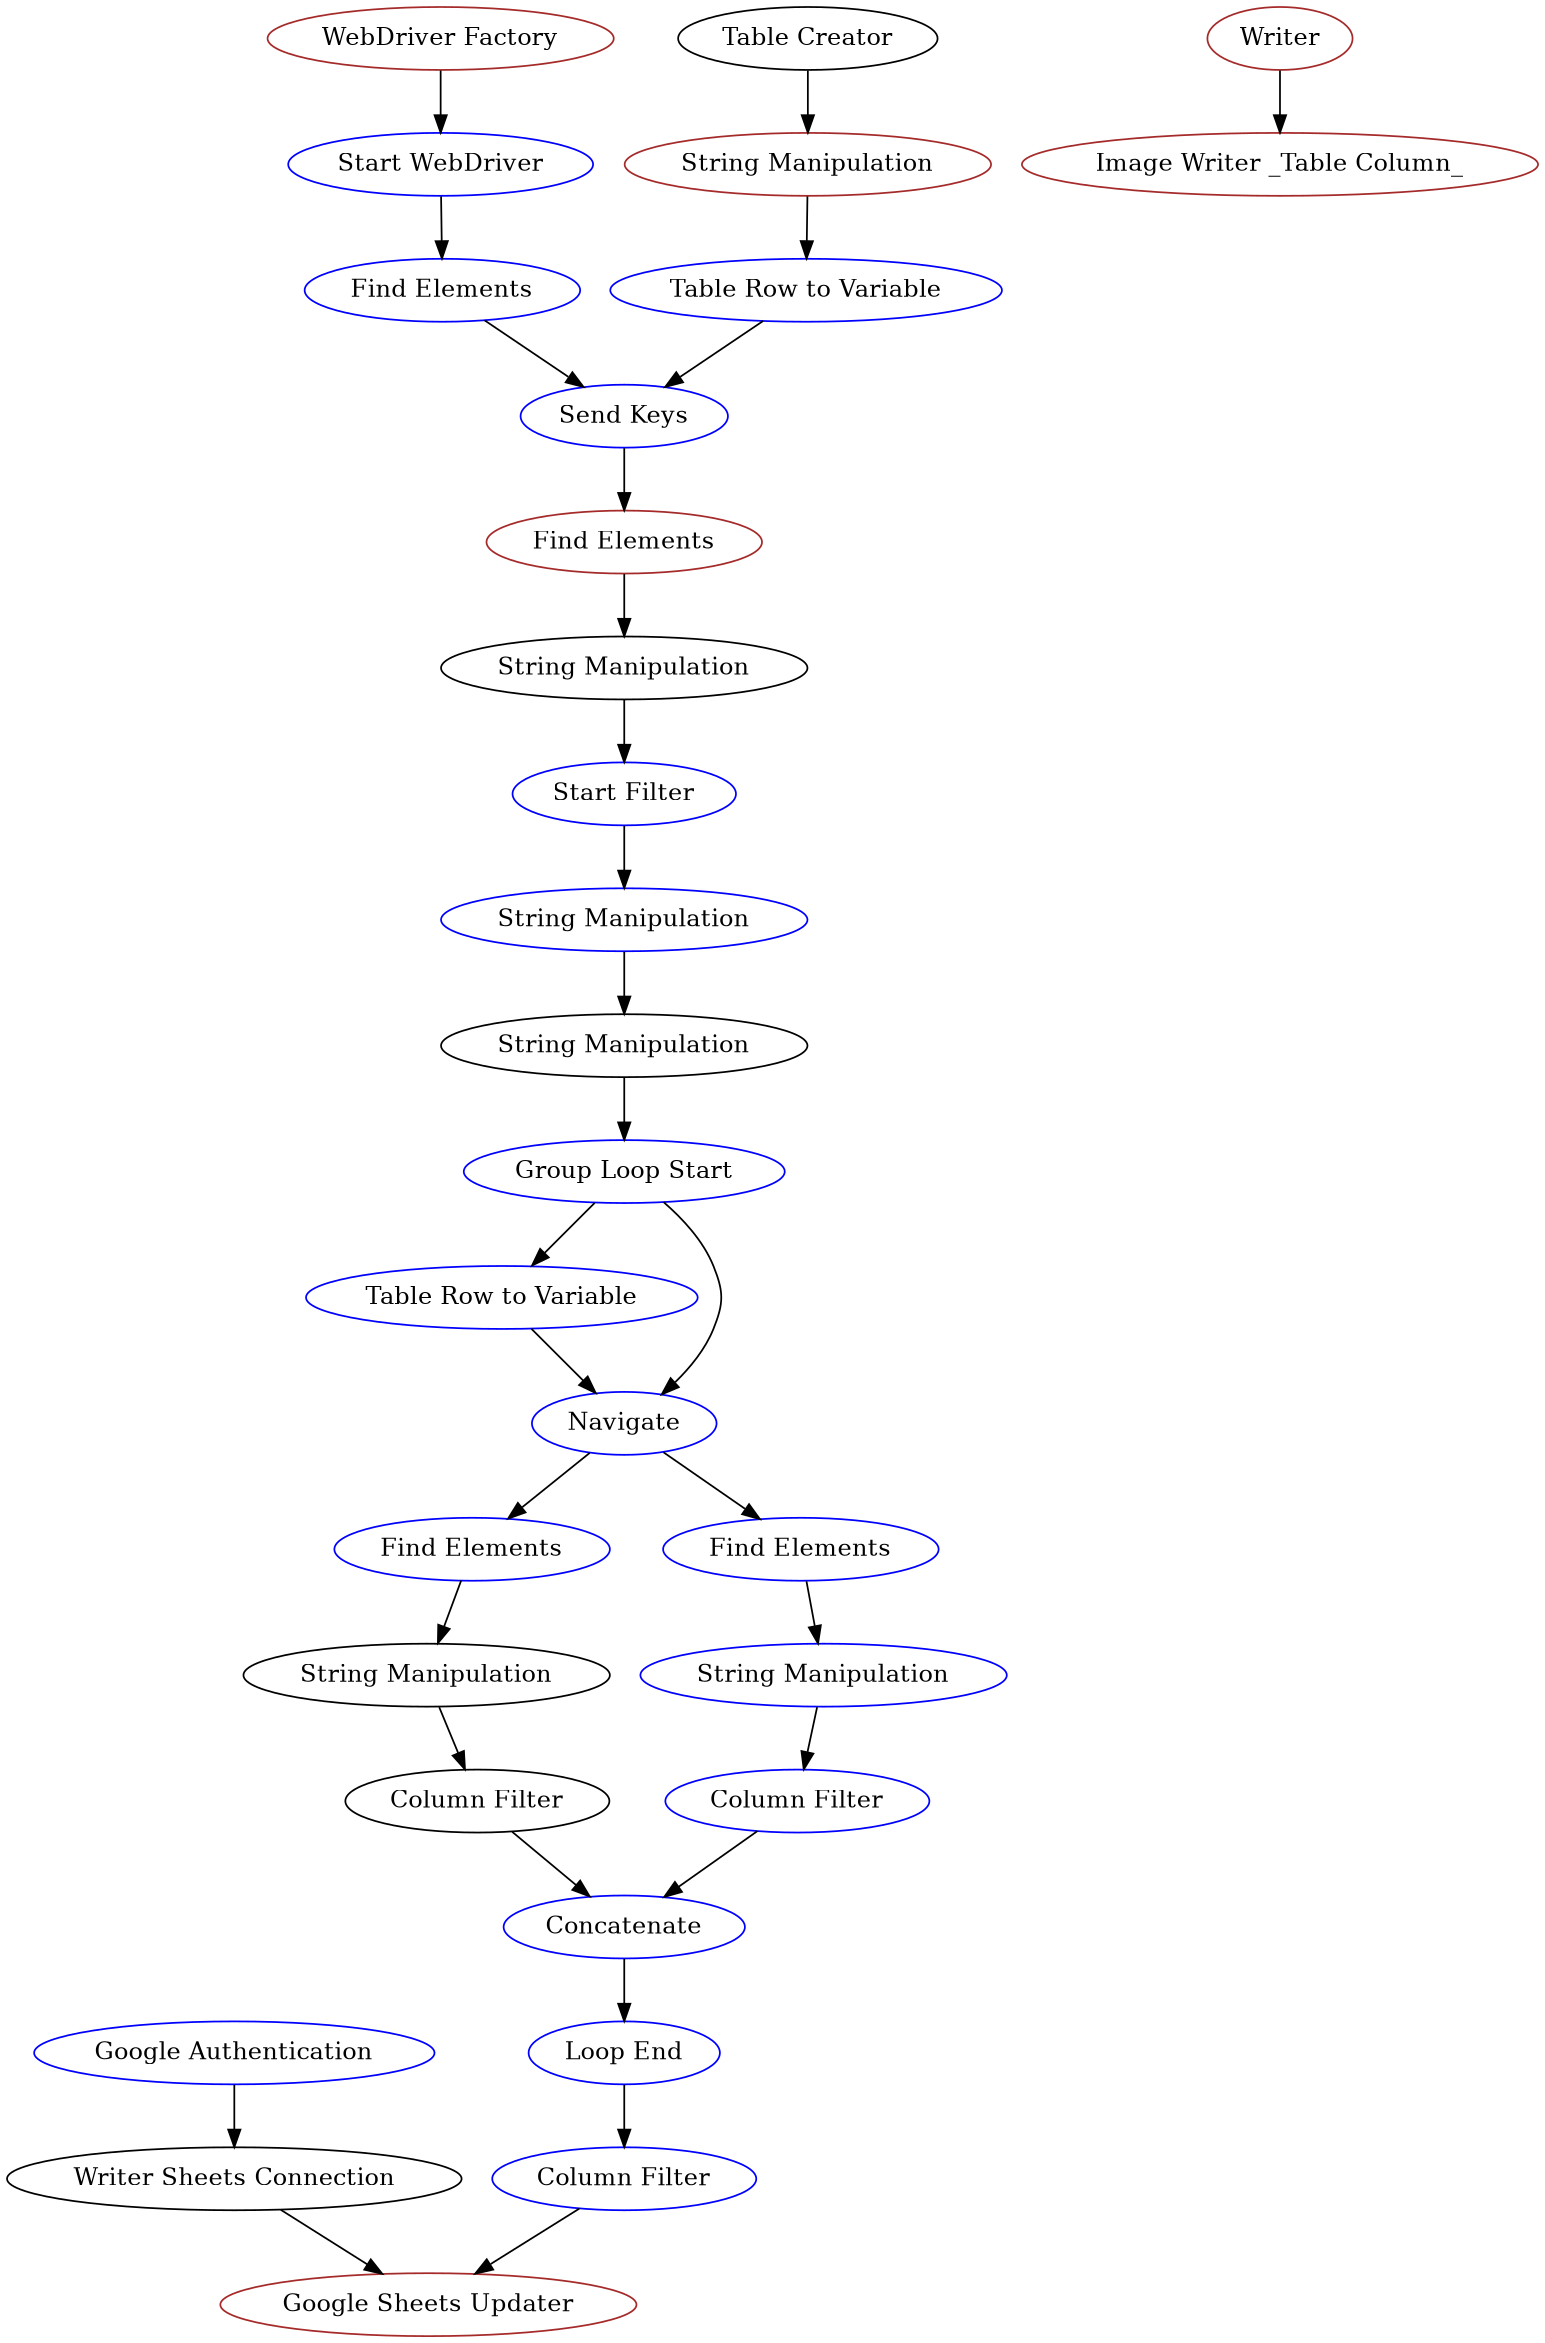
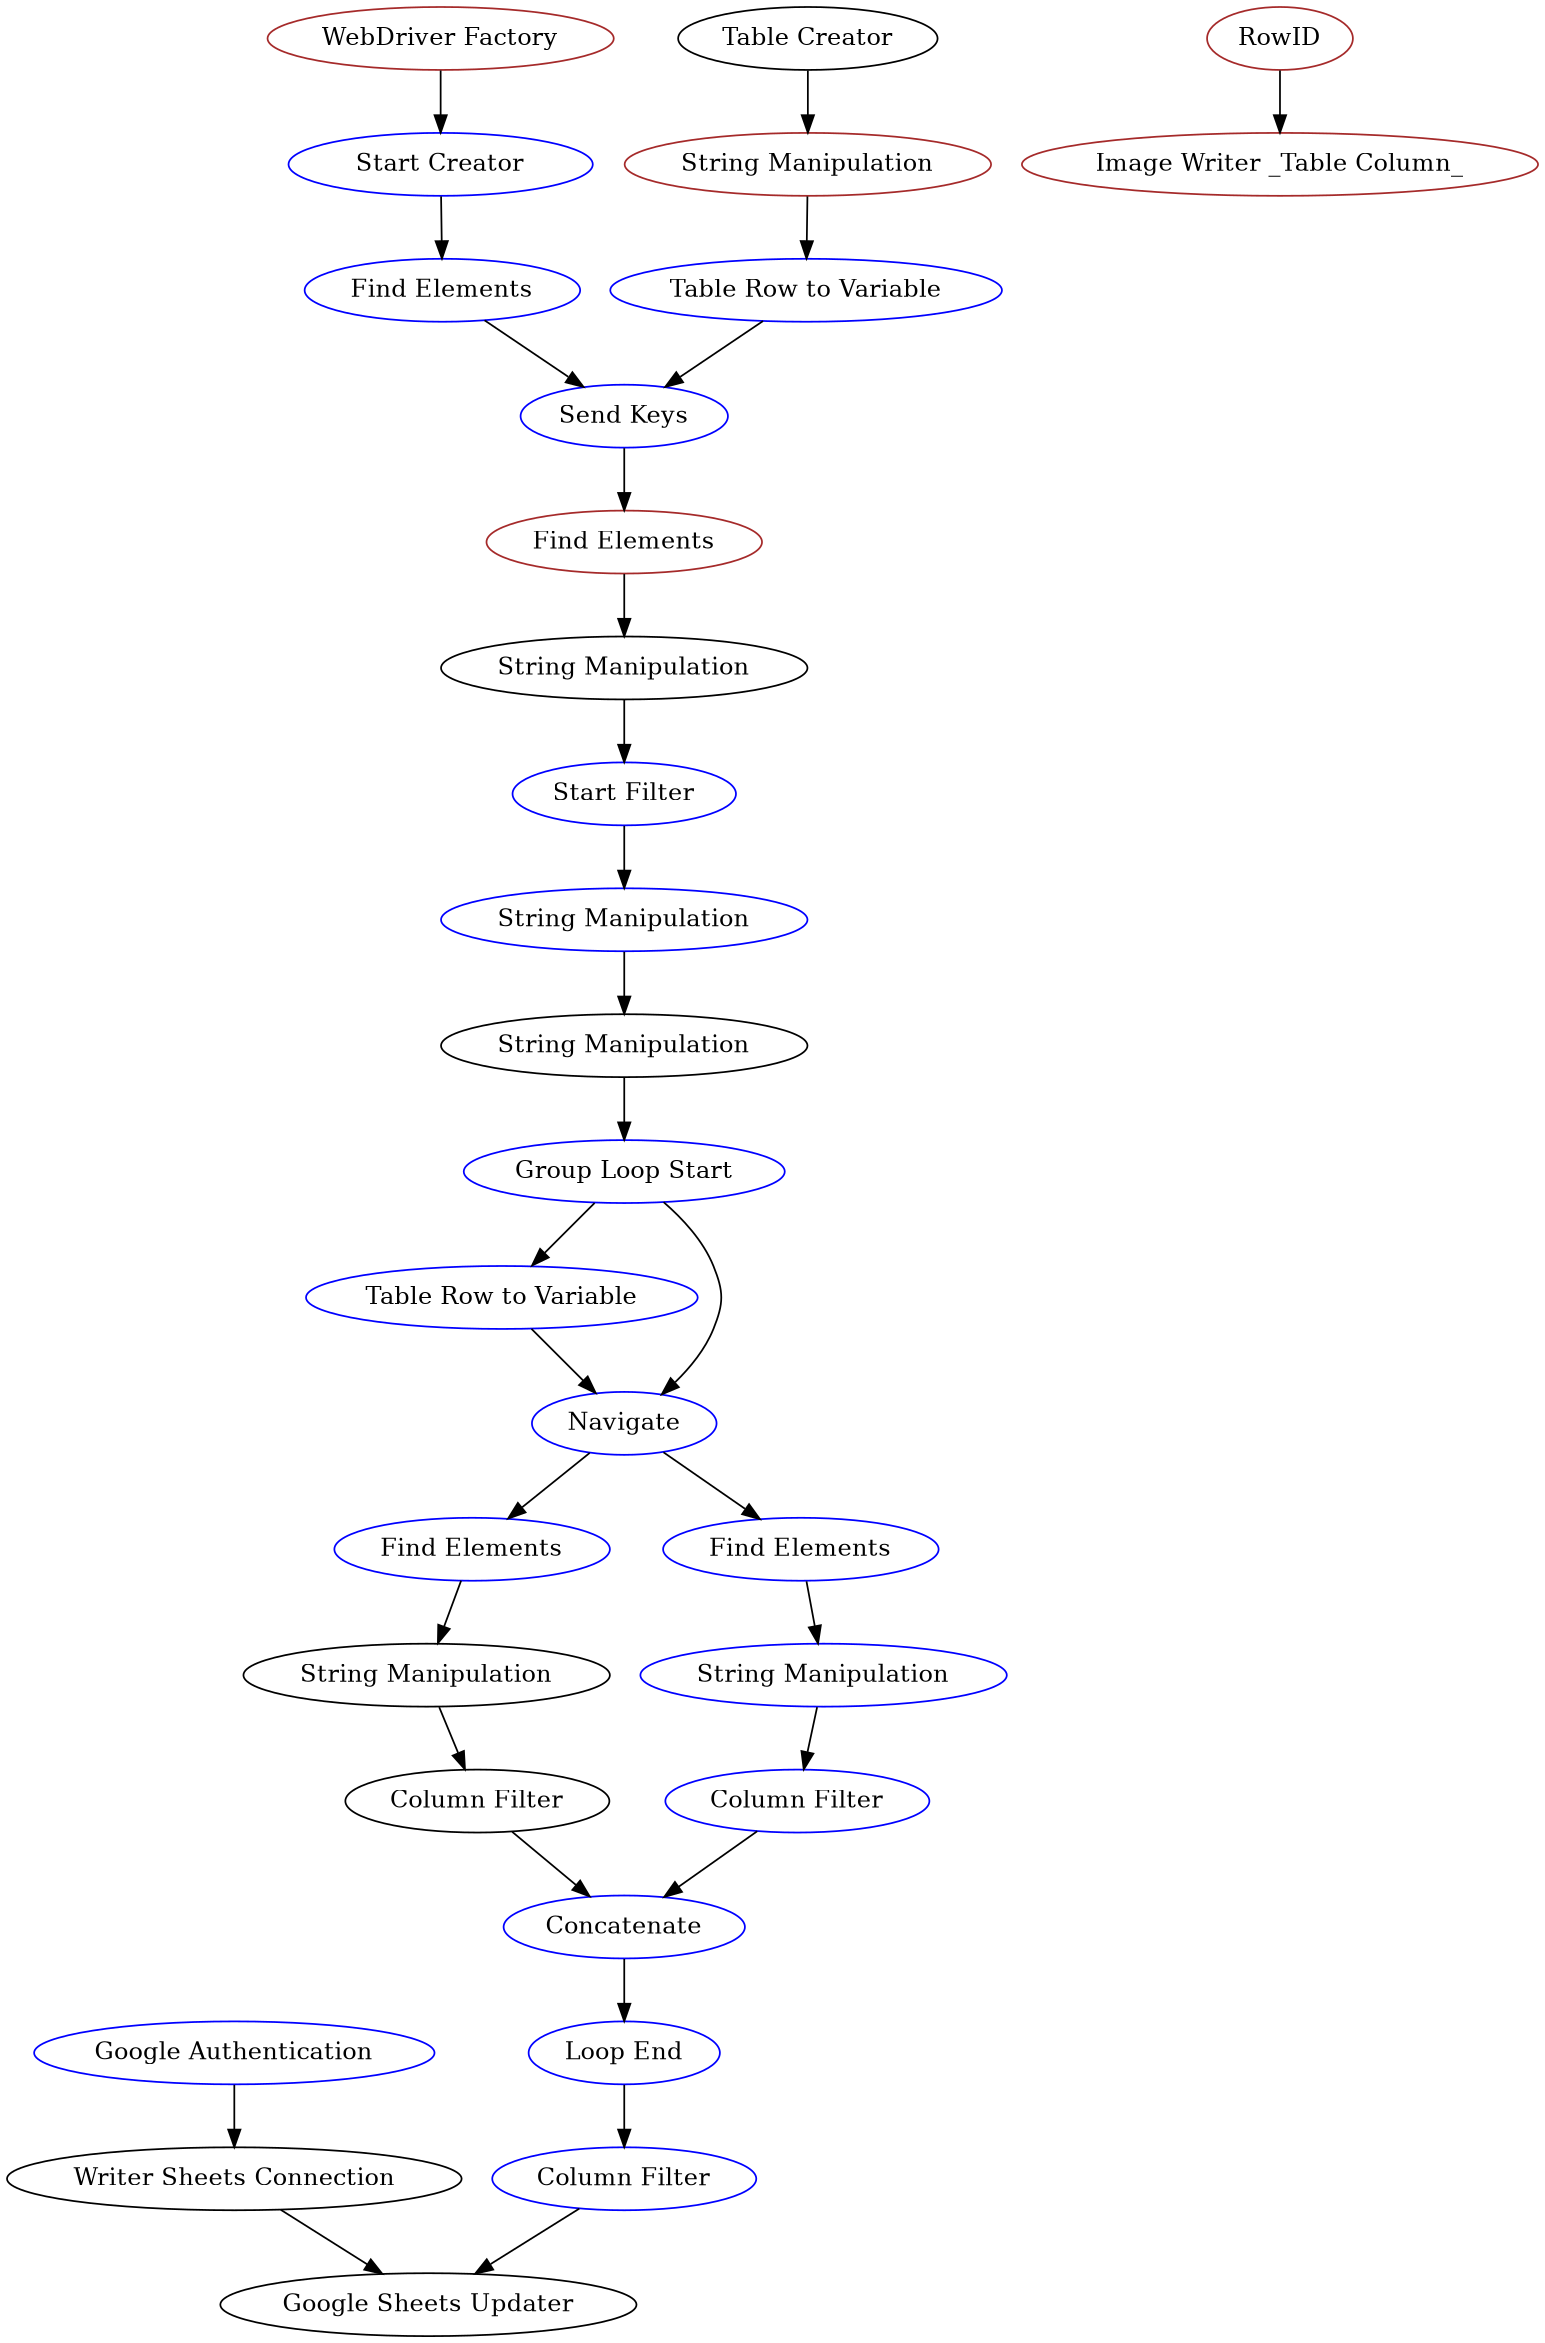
(1280, 38) -> (1280, 38)
(441, 164) -> (441, 164)
(428, 2305) -> (428, 2305)
